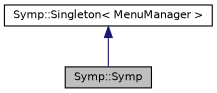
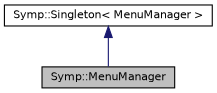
(108, 77) -> (108, 77)
